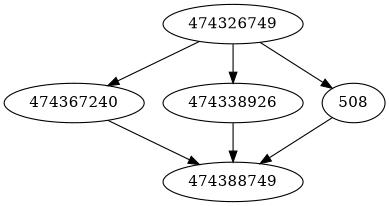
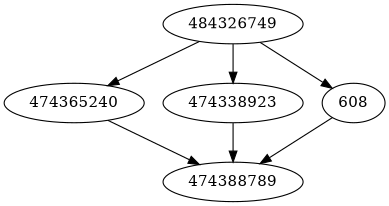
(233, 24) -> (233, 24)
(74, 103) -> (74, 103)
(233, 103) -> (233, 103)
(354, 103) -> (354, 103)
(233, 182) -> (233, 182)
